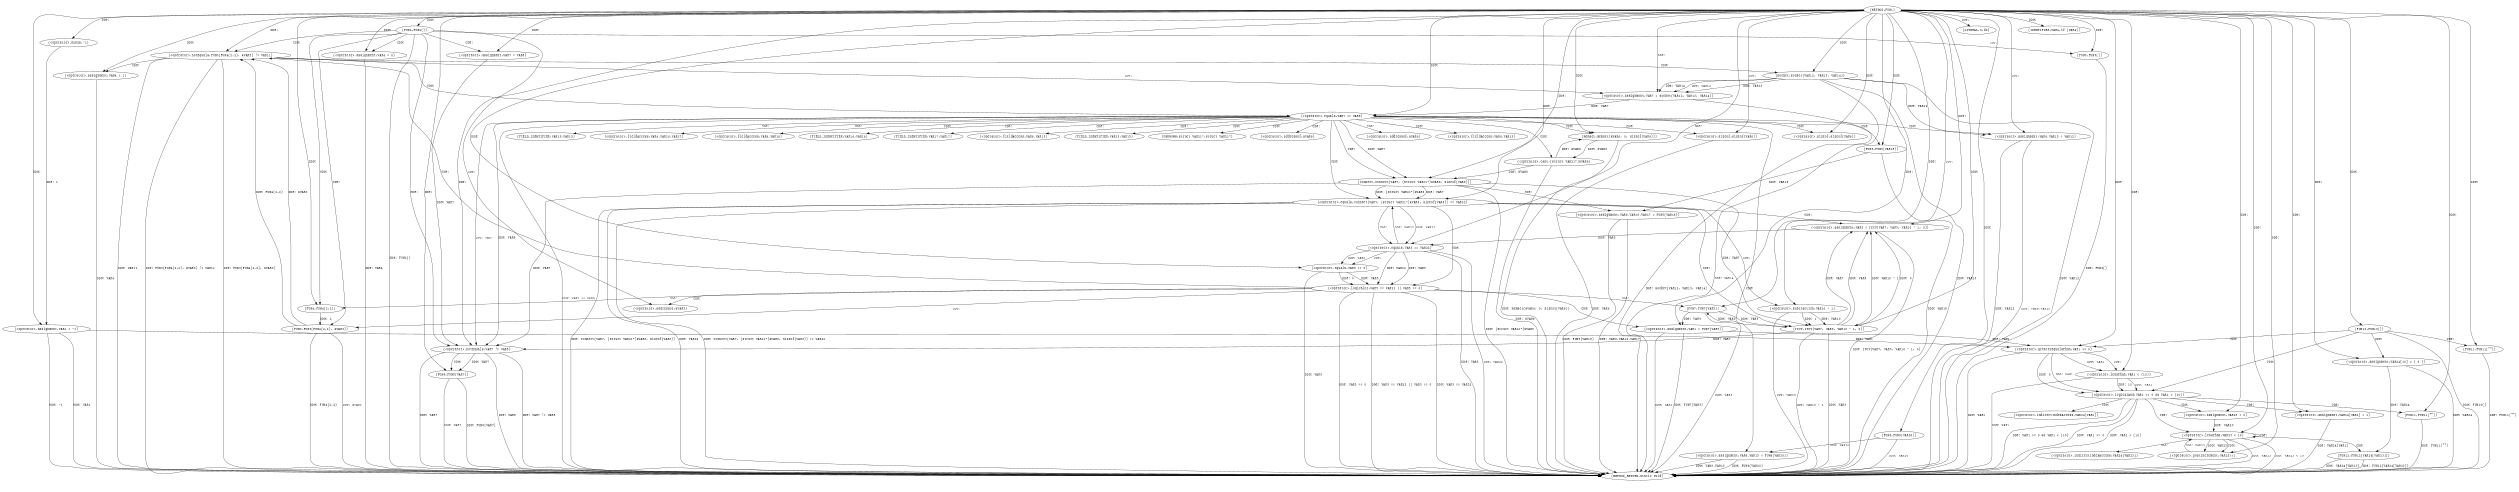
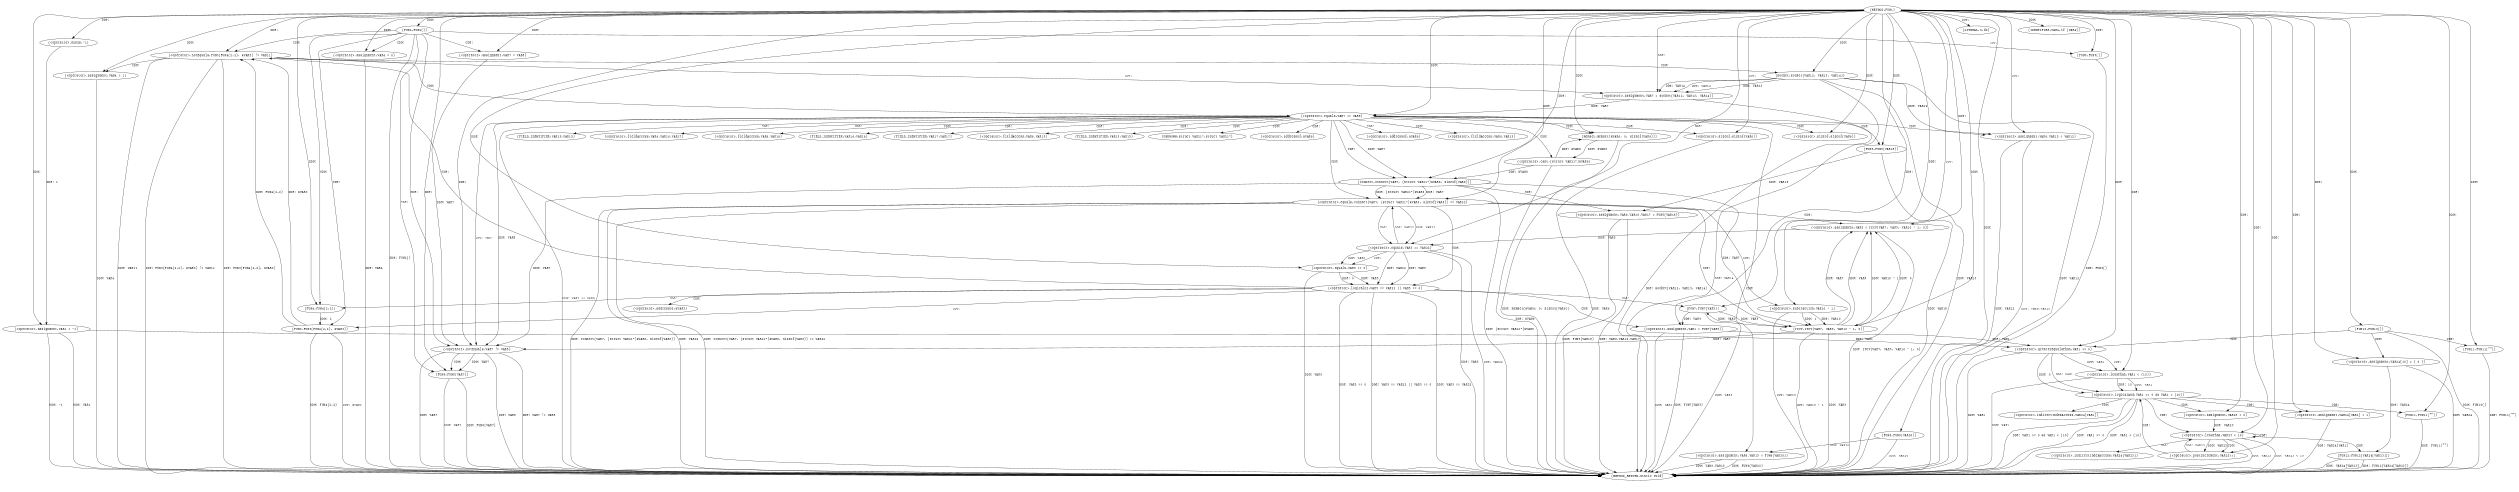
(463, 155) -> (400, 205)
(2261, 360) -> (2143, 435)
